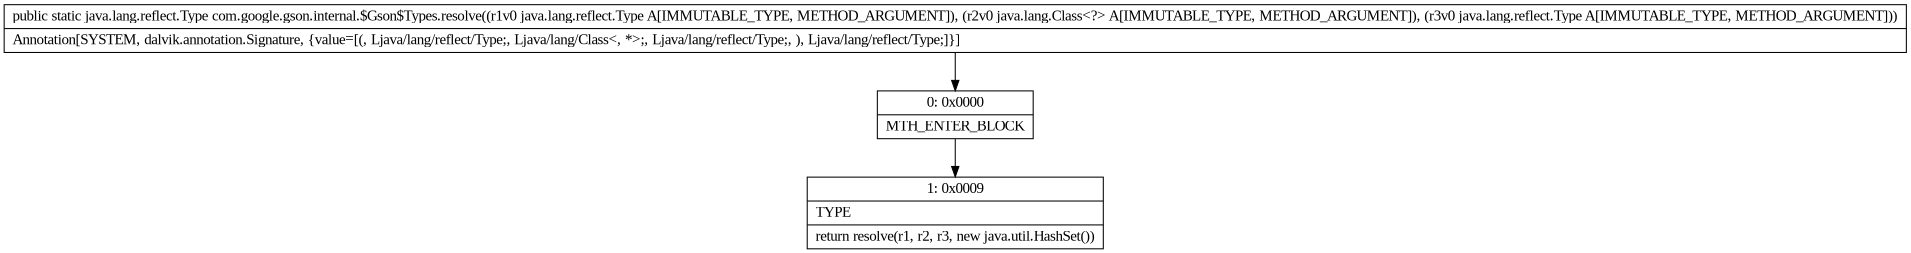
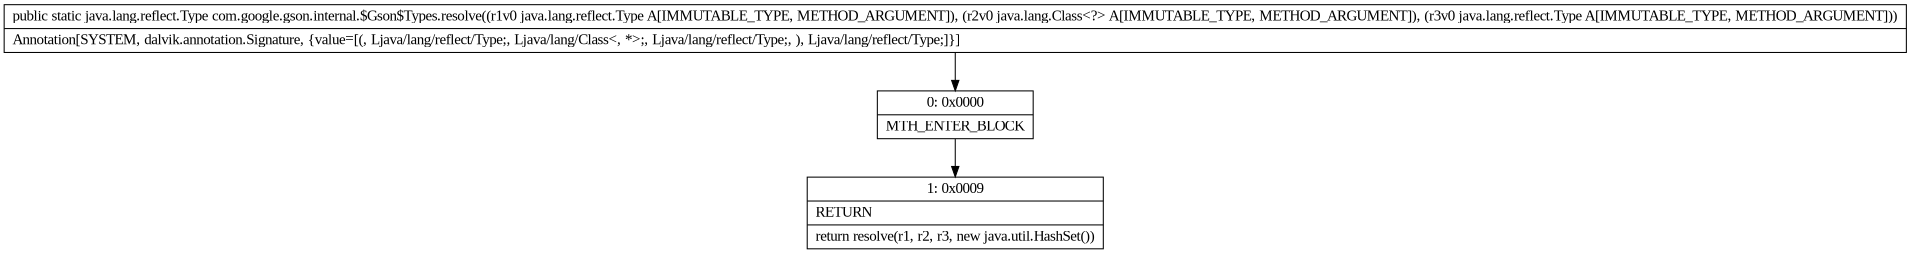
(833, 212) -> (844, 212)
